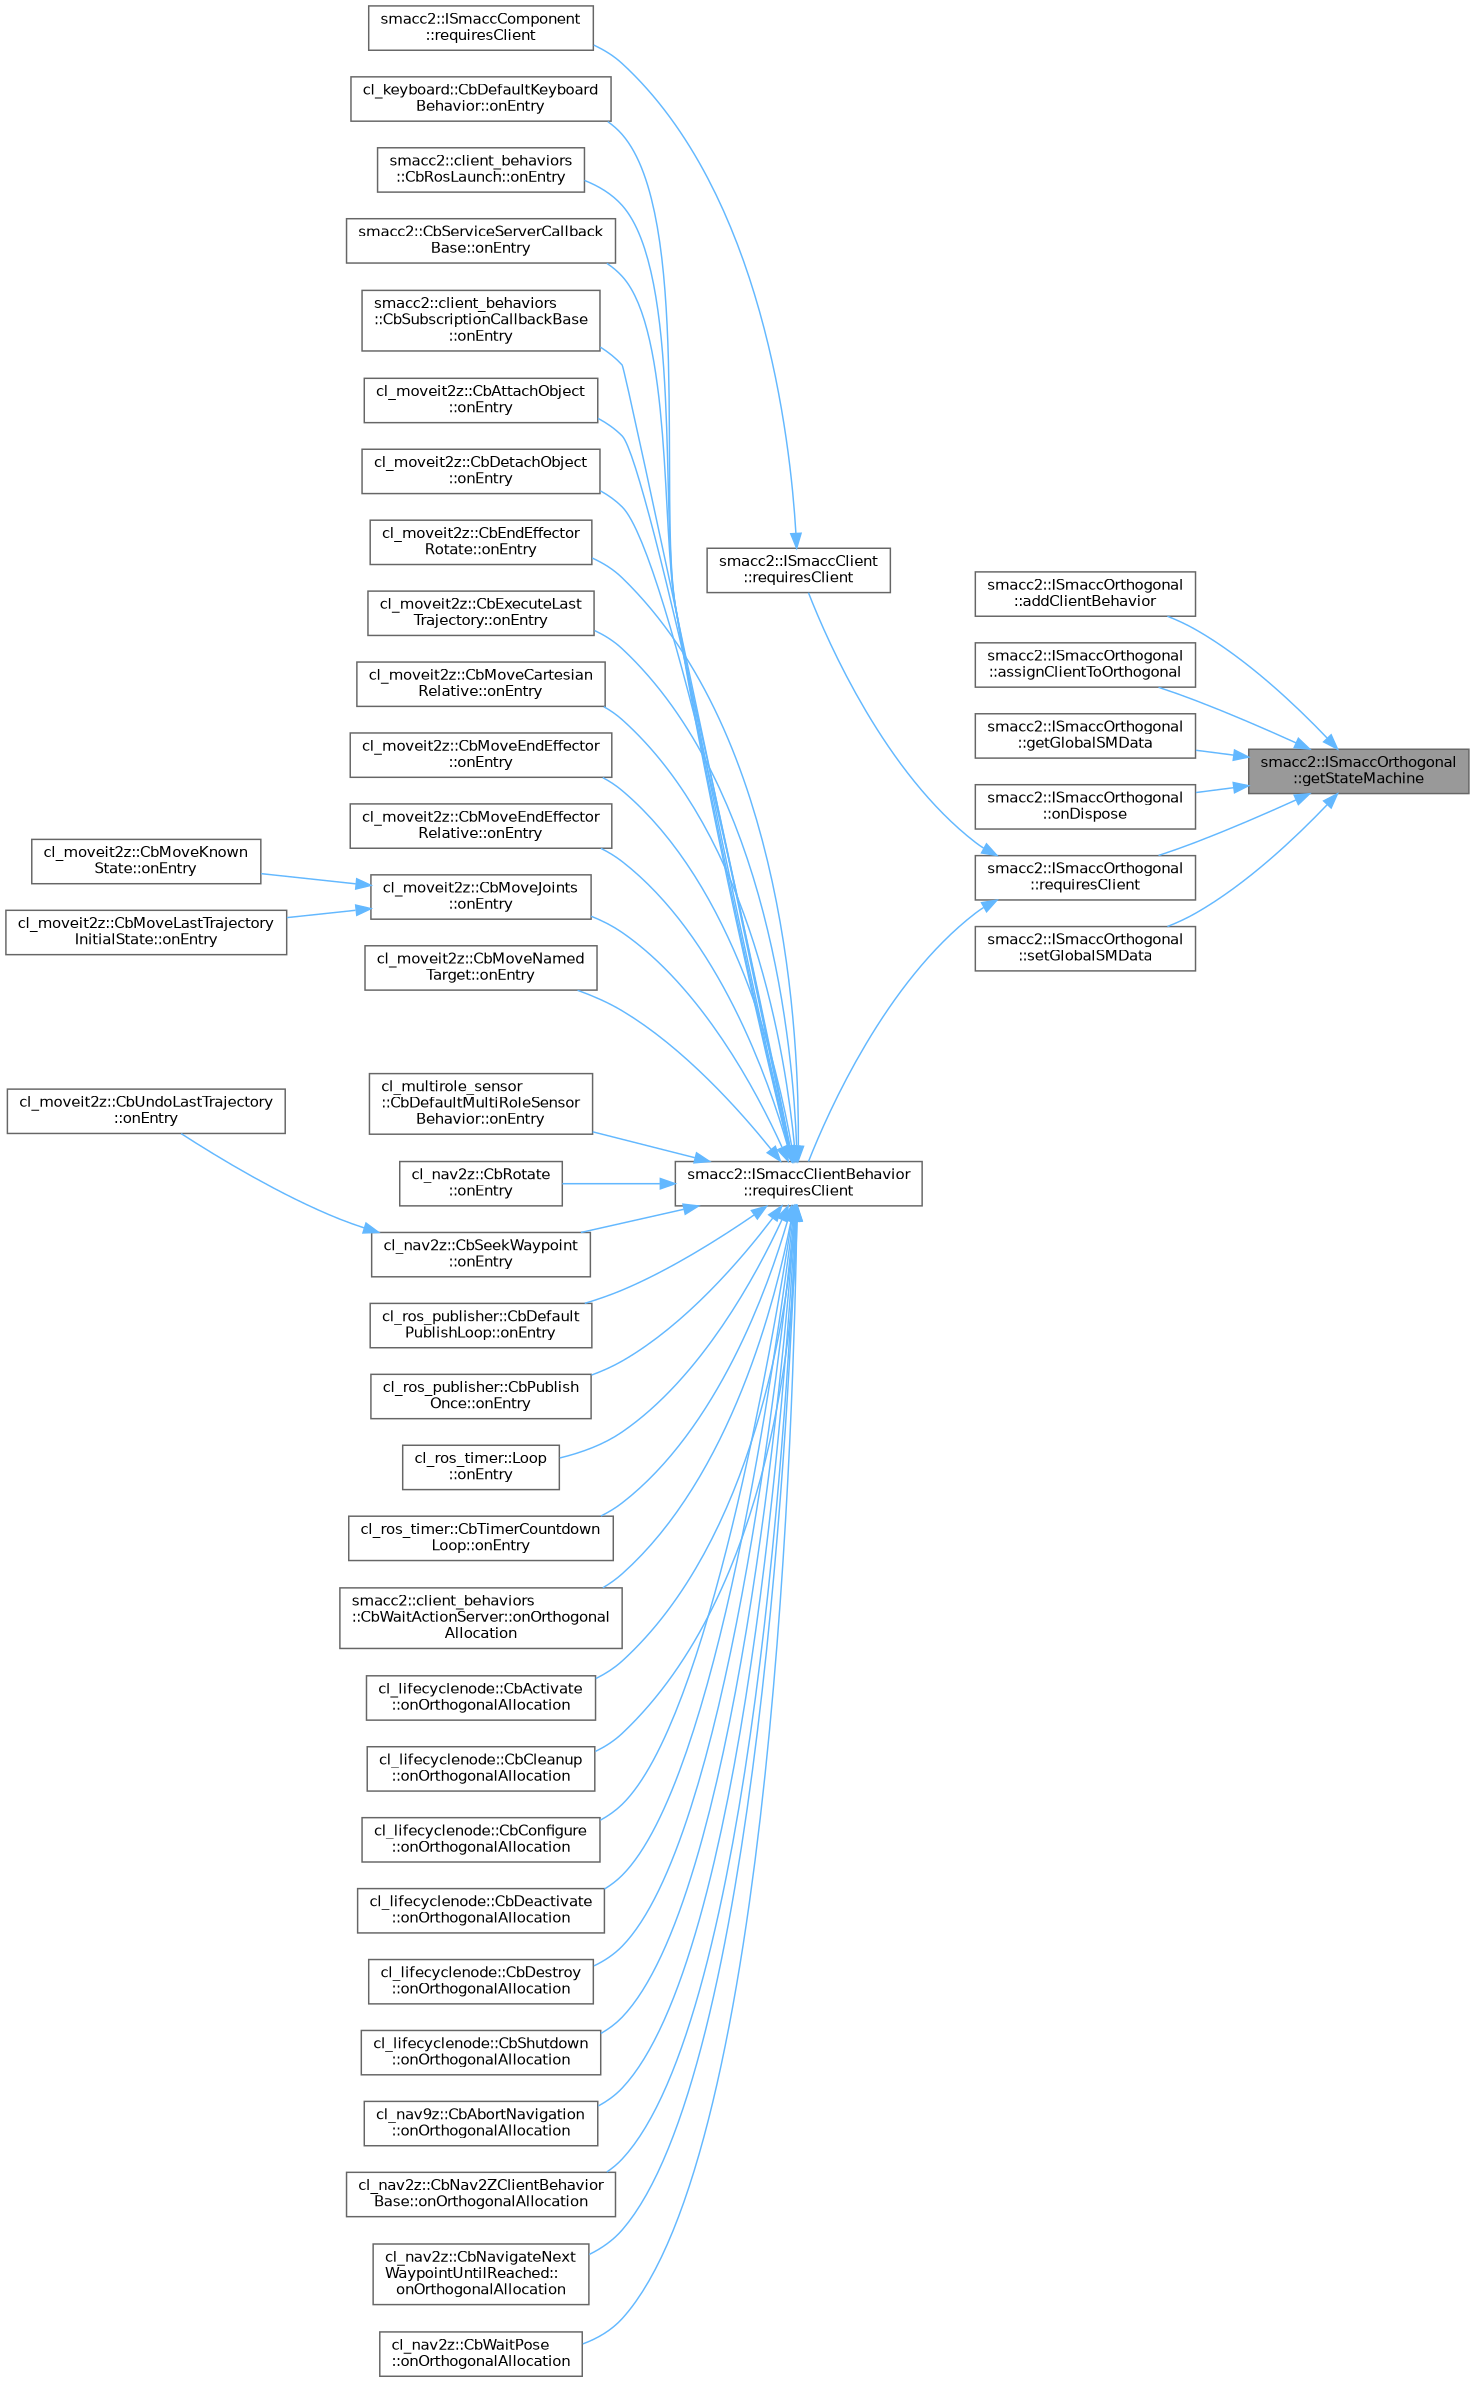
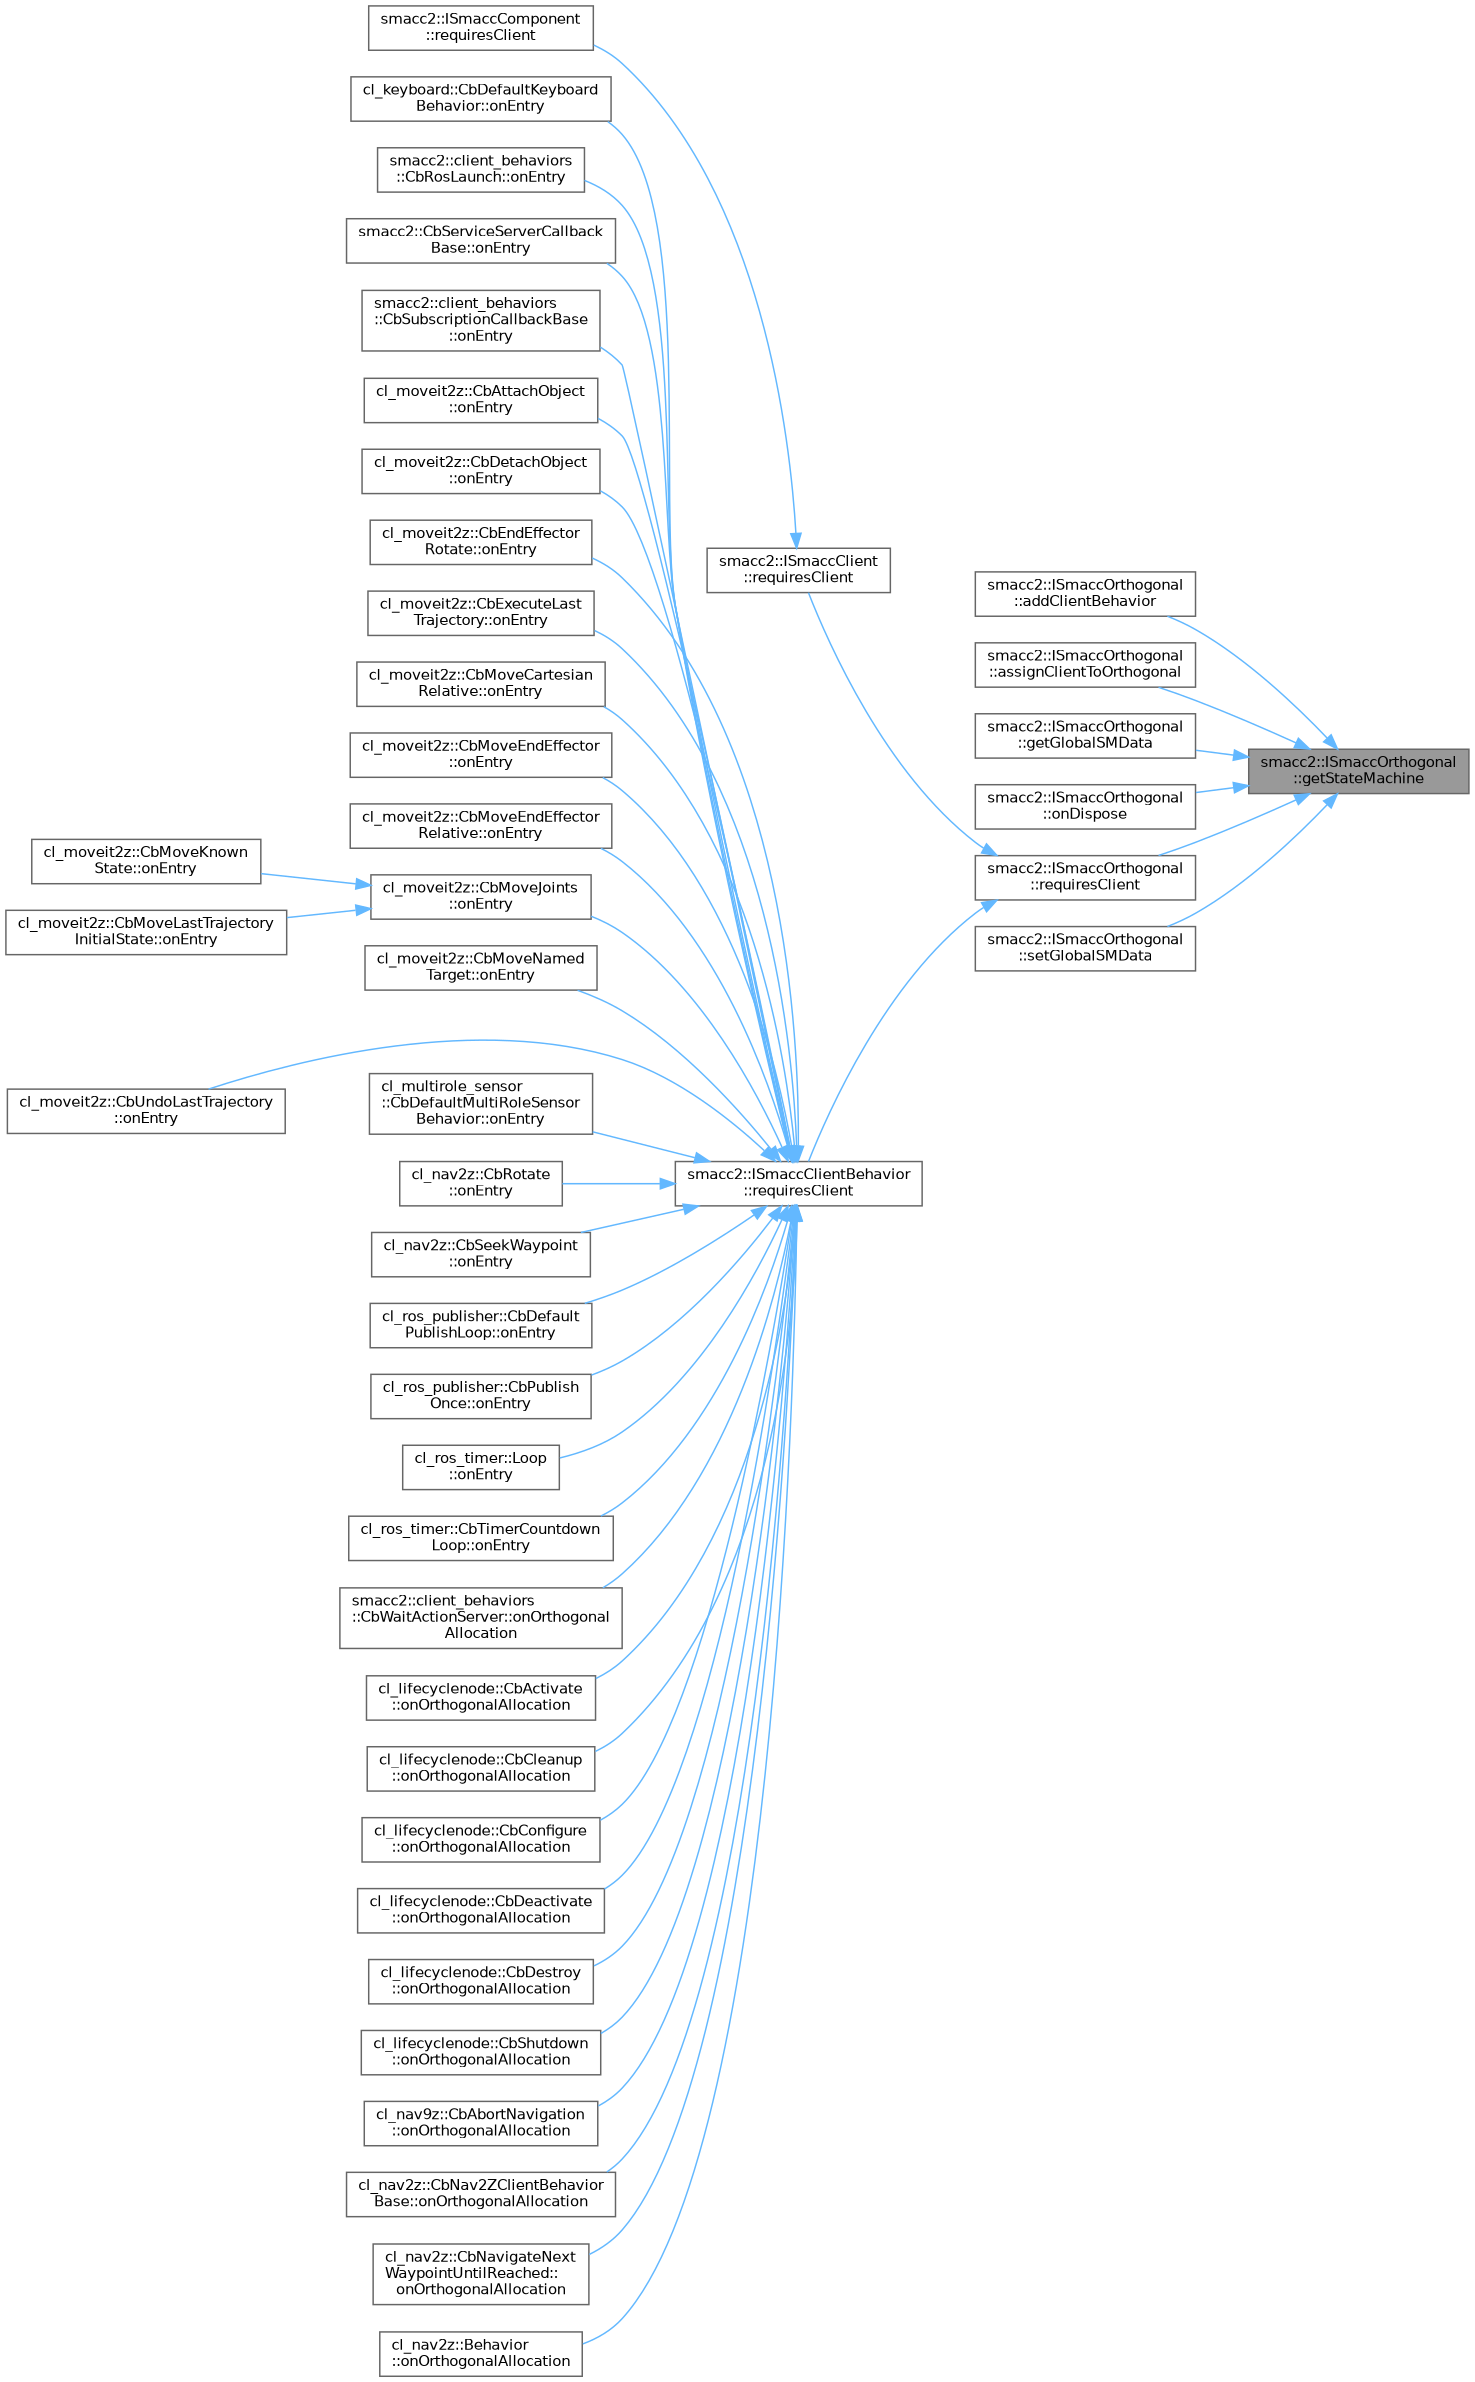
(270, 1186) -> (499, 1041)
(481, 2354) -> (481, 2354)
